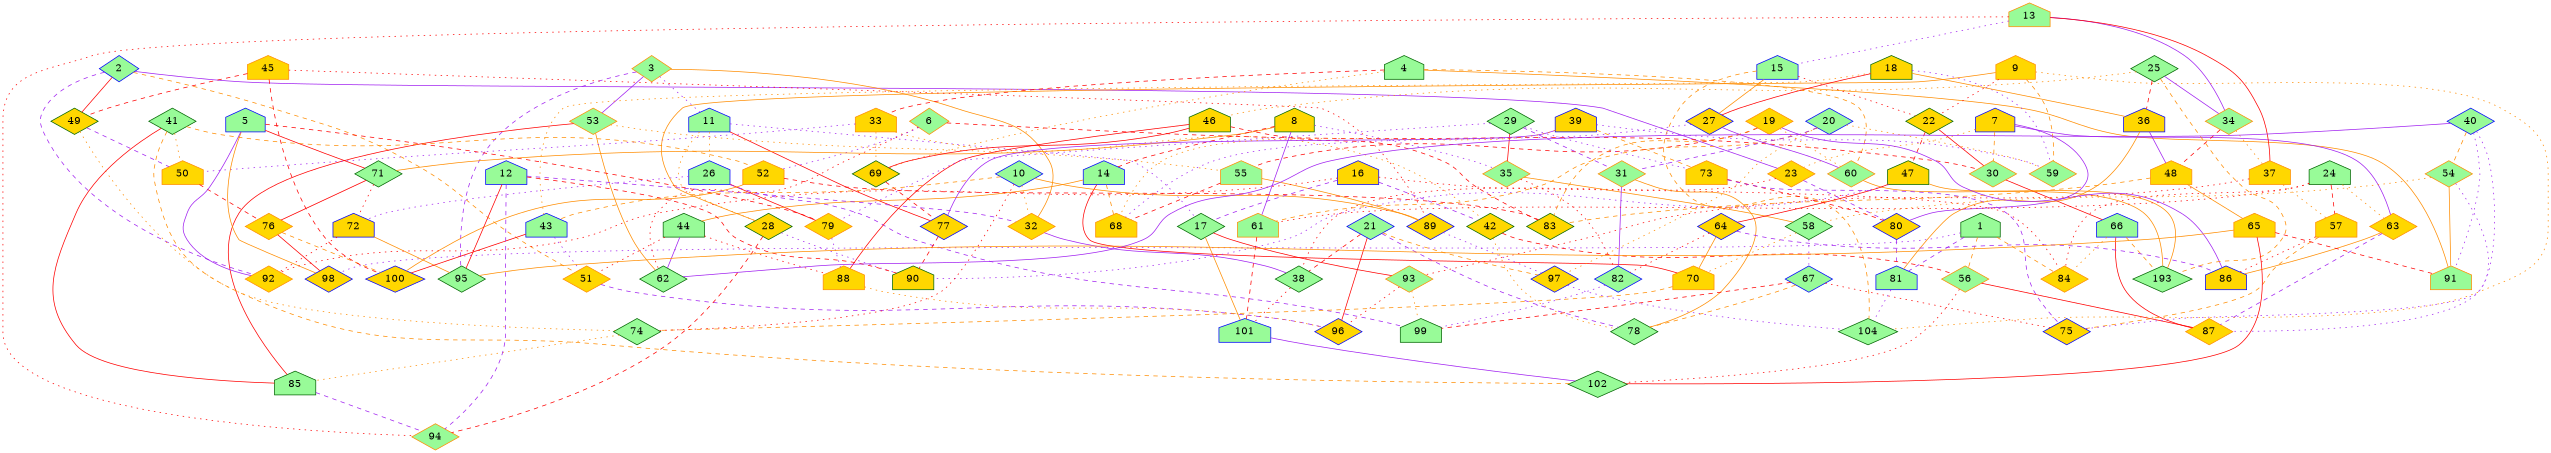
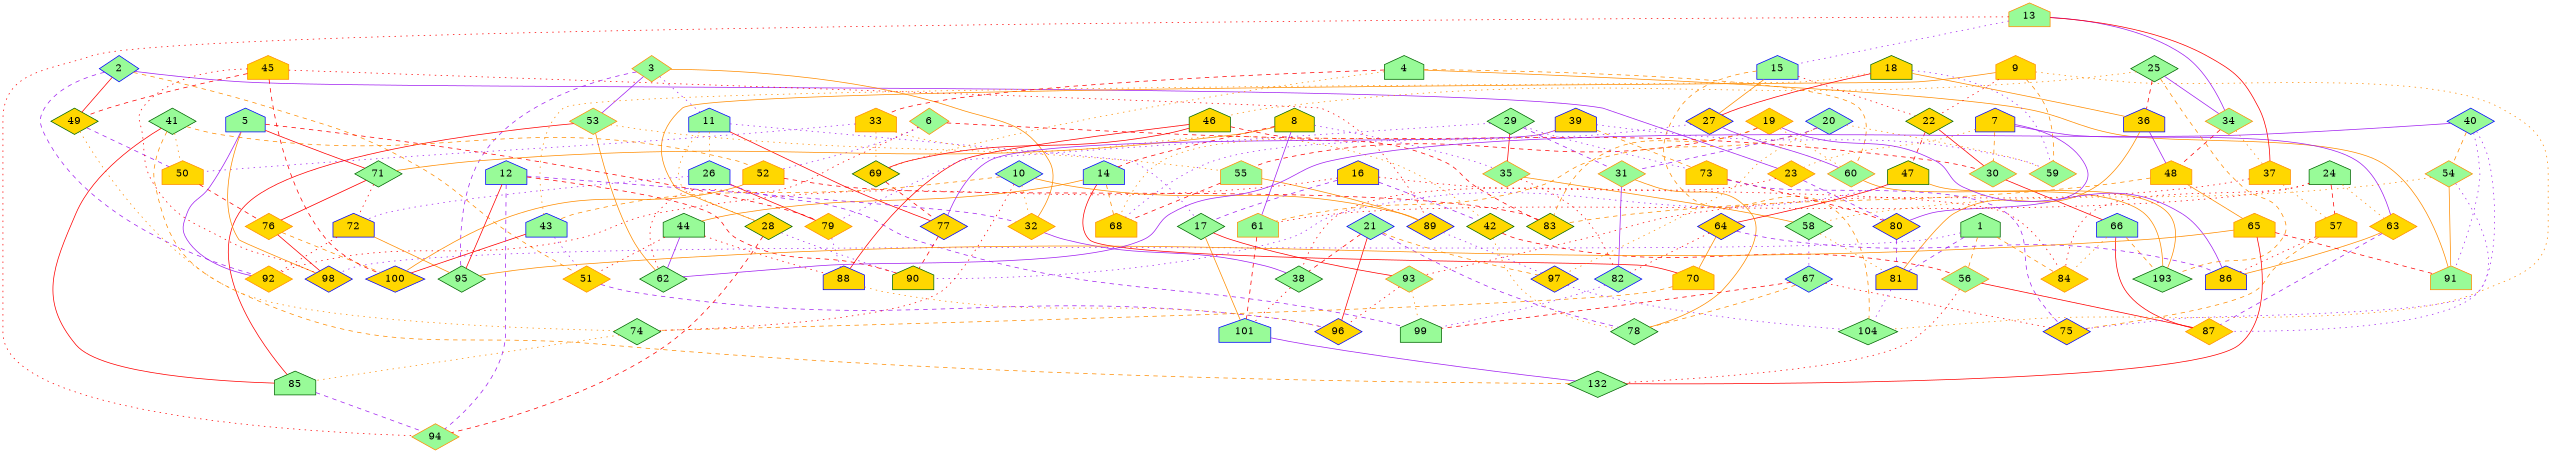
none -> (148, 173)
(1734, 260) -> (1852, 252)
(844, 279) -> (844, 279)
(1897, 279) -> (1897, 279)
(1598, 384) -> (1598, 384)
